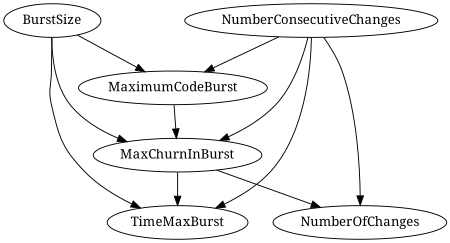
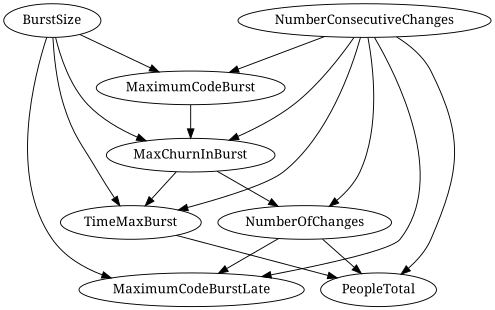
none -> (192, 290)
none -> (379, 290)
